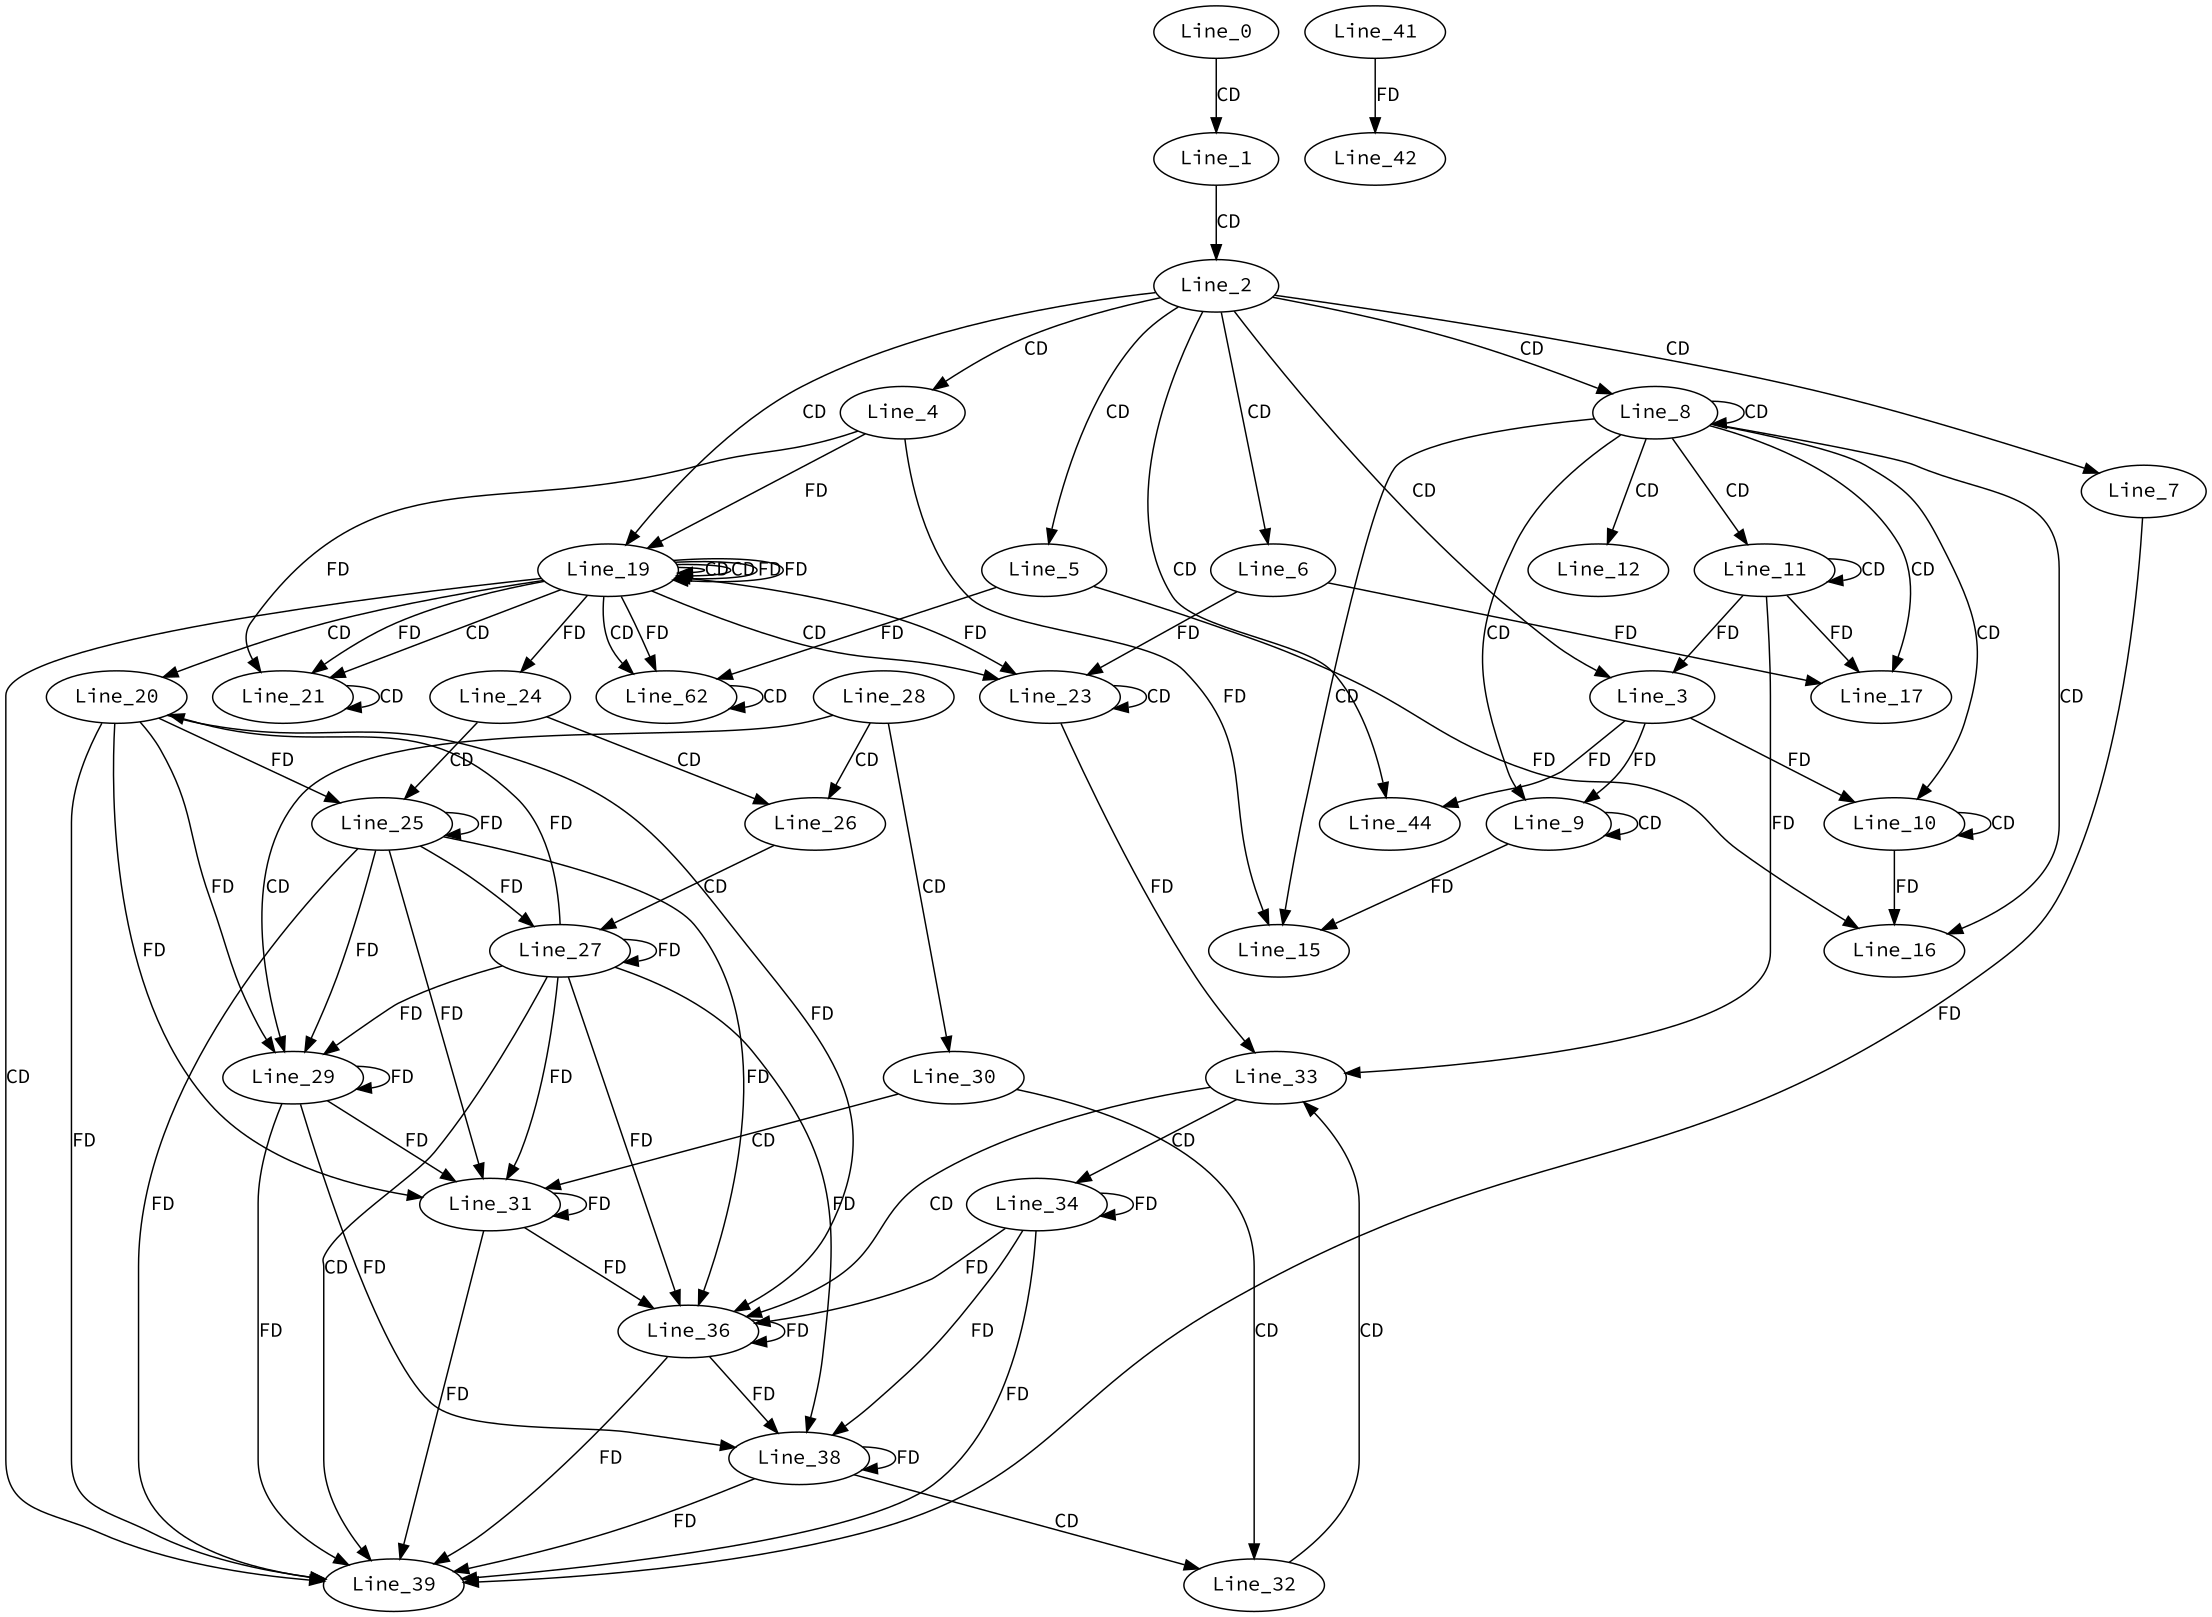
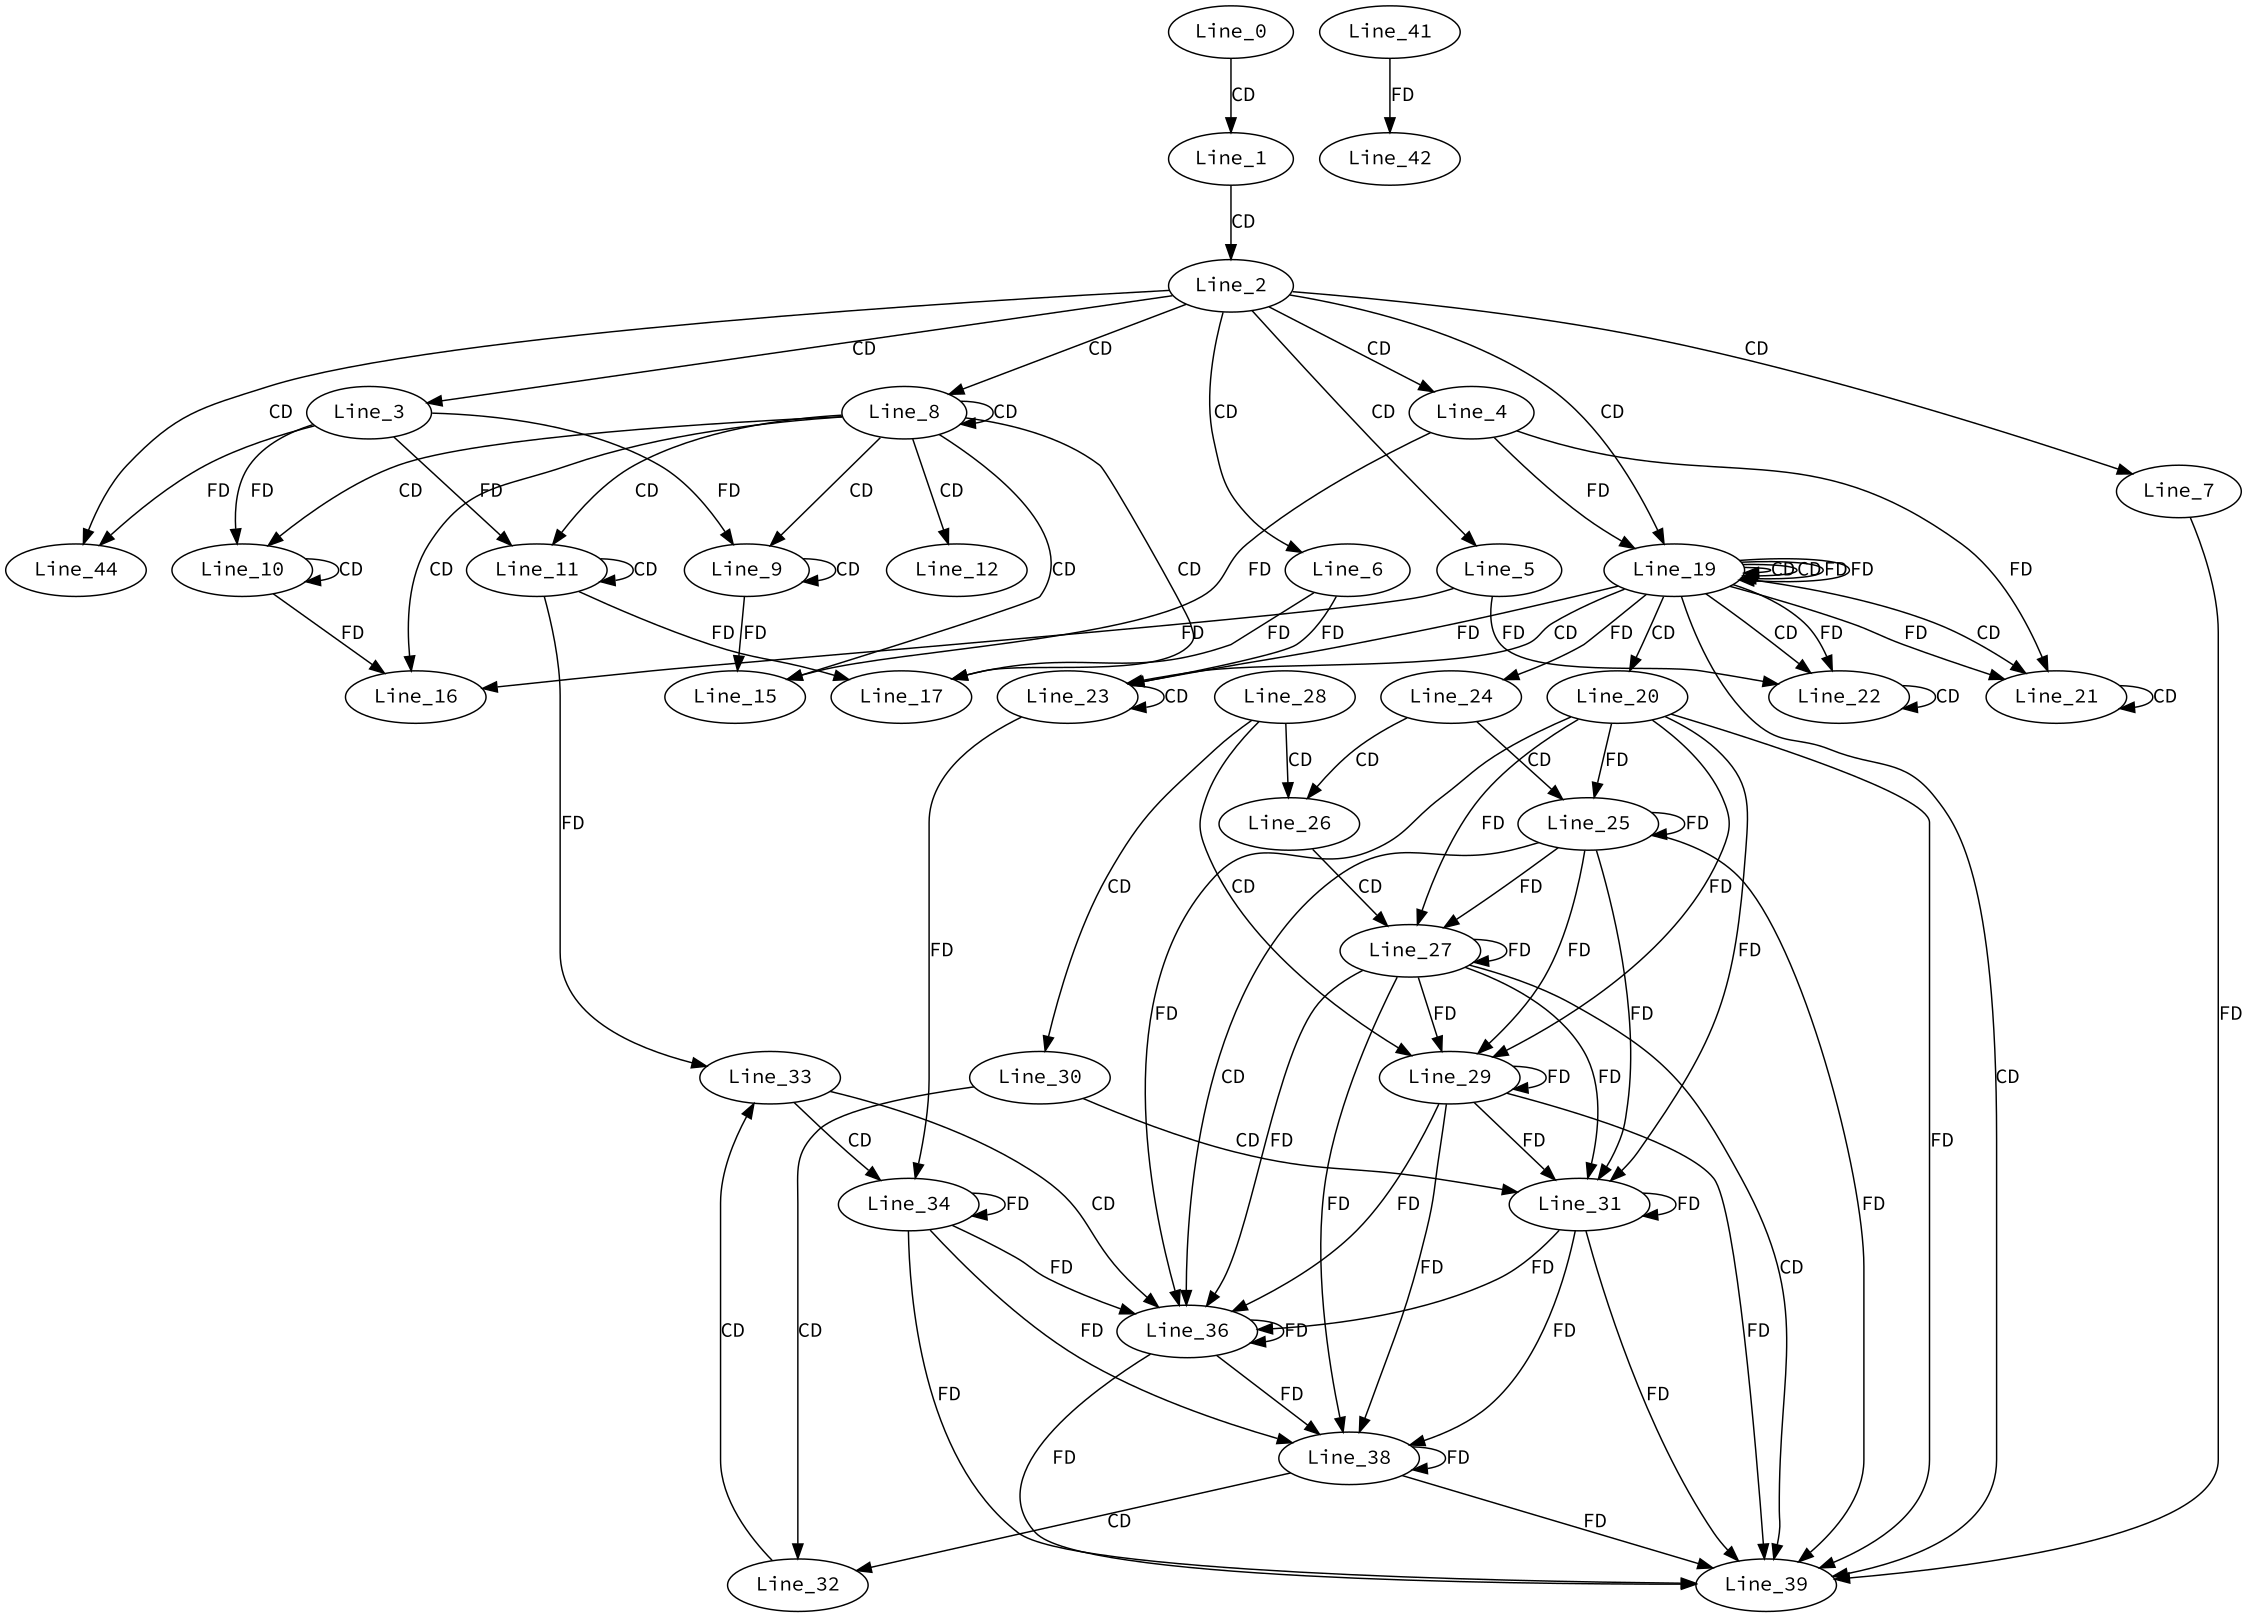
(1713, 628) -> (447, 486)
(666, 697) -> (1839, 697)
(459, 758) -> (1480, 798)
(1143, 888) -> (929, 920)
(758, 1078) -> (1233, 1078)
none -> (1363, 1224)
none -> (1528, 1358)
